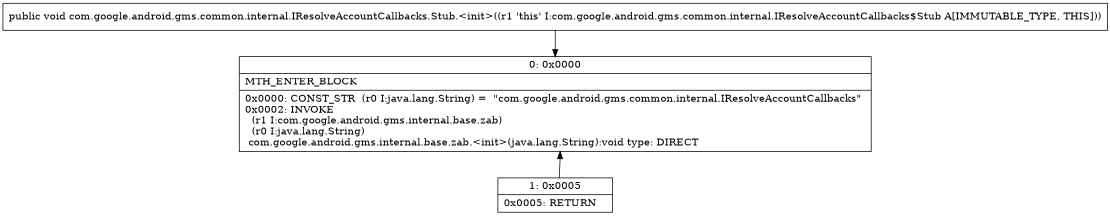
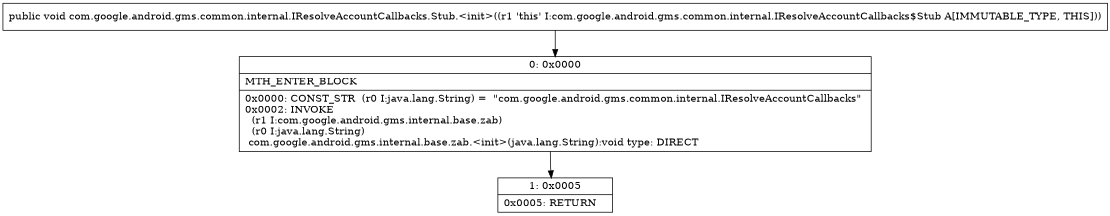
(560, 168) -> (550, 161)
